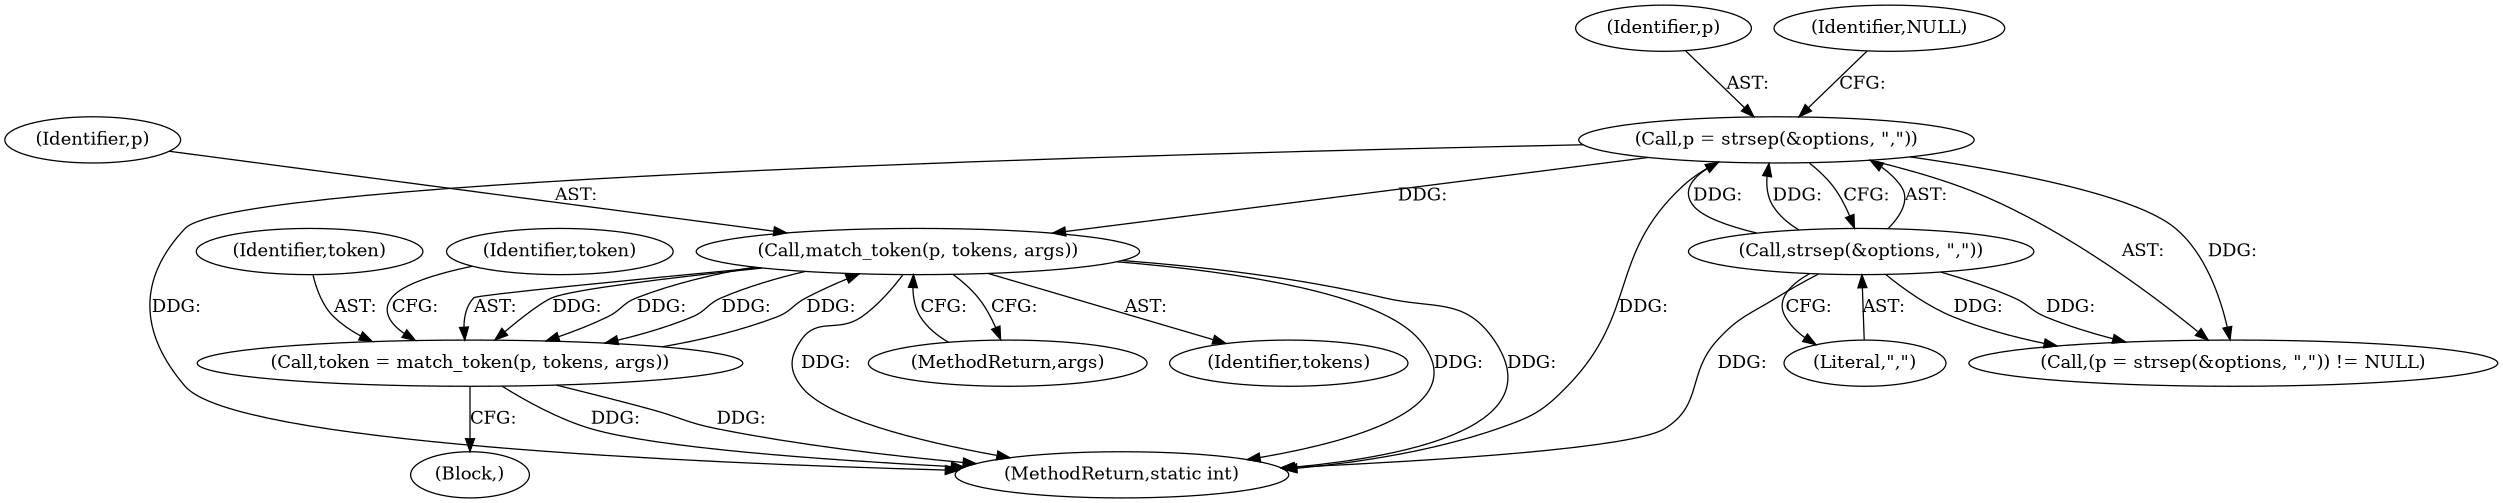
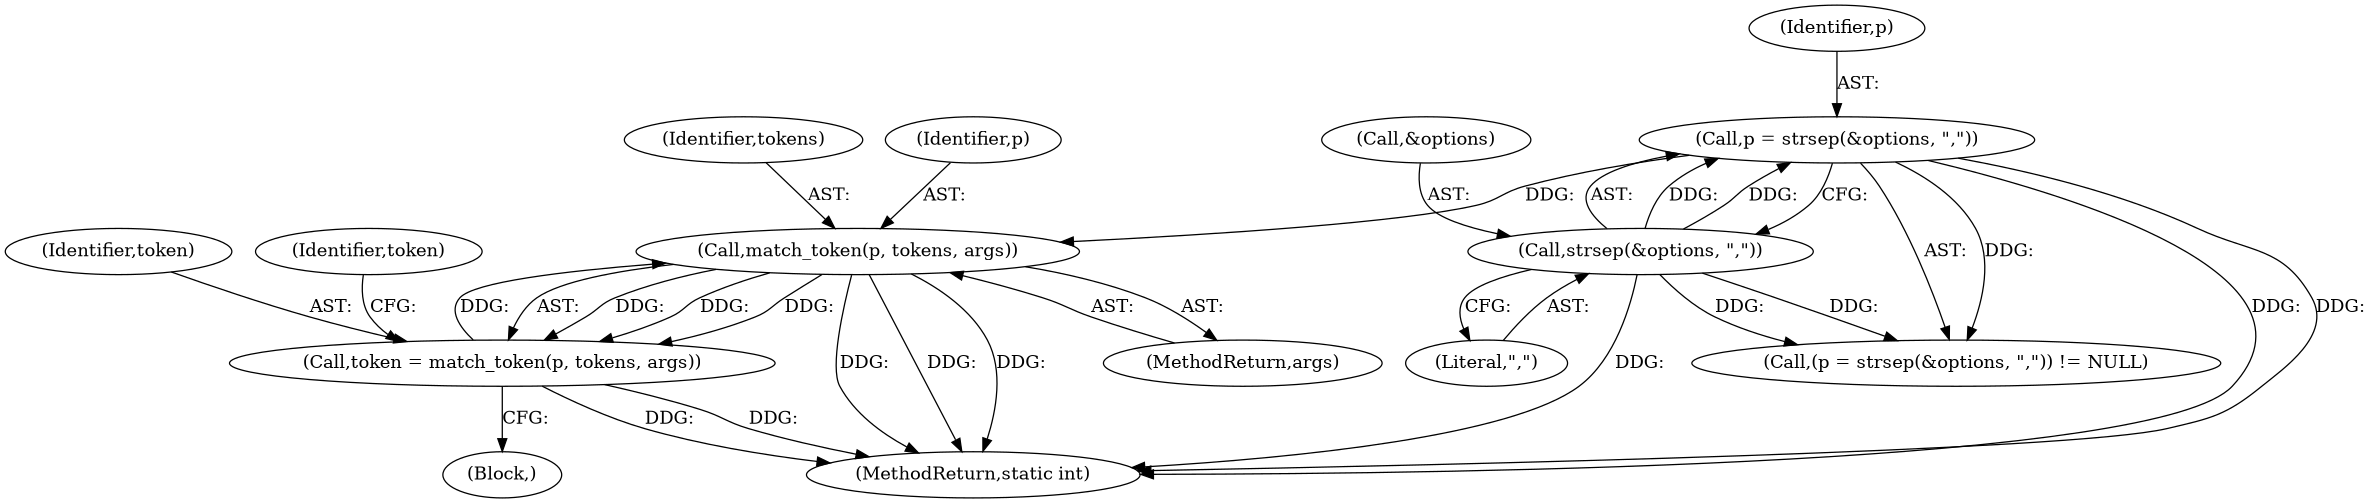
(1889, 28) -> none
none -> (1426, 140)
(947, 307) -> (1116, 307)
(1017, 307) -> (1206, 307)
(1101, 307) -> (796, 191)
